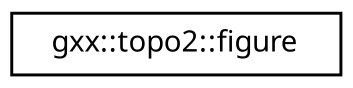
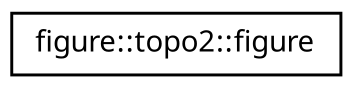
(176, 44) -> (176, 44)
